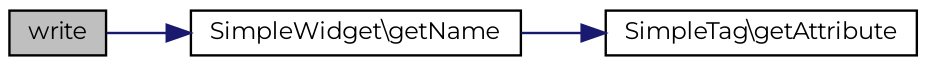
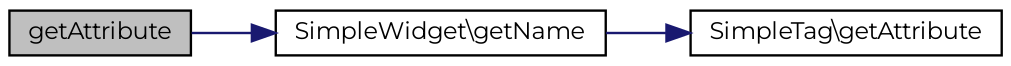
(58, 33) -> (100, 33)
